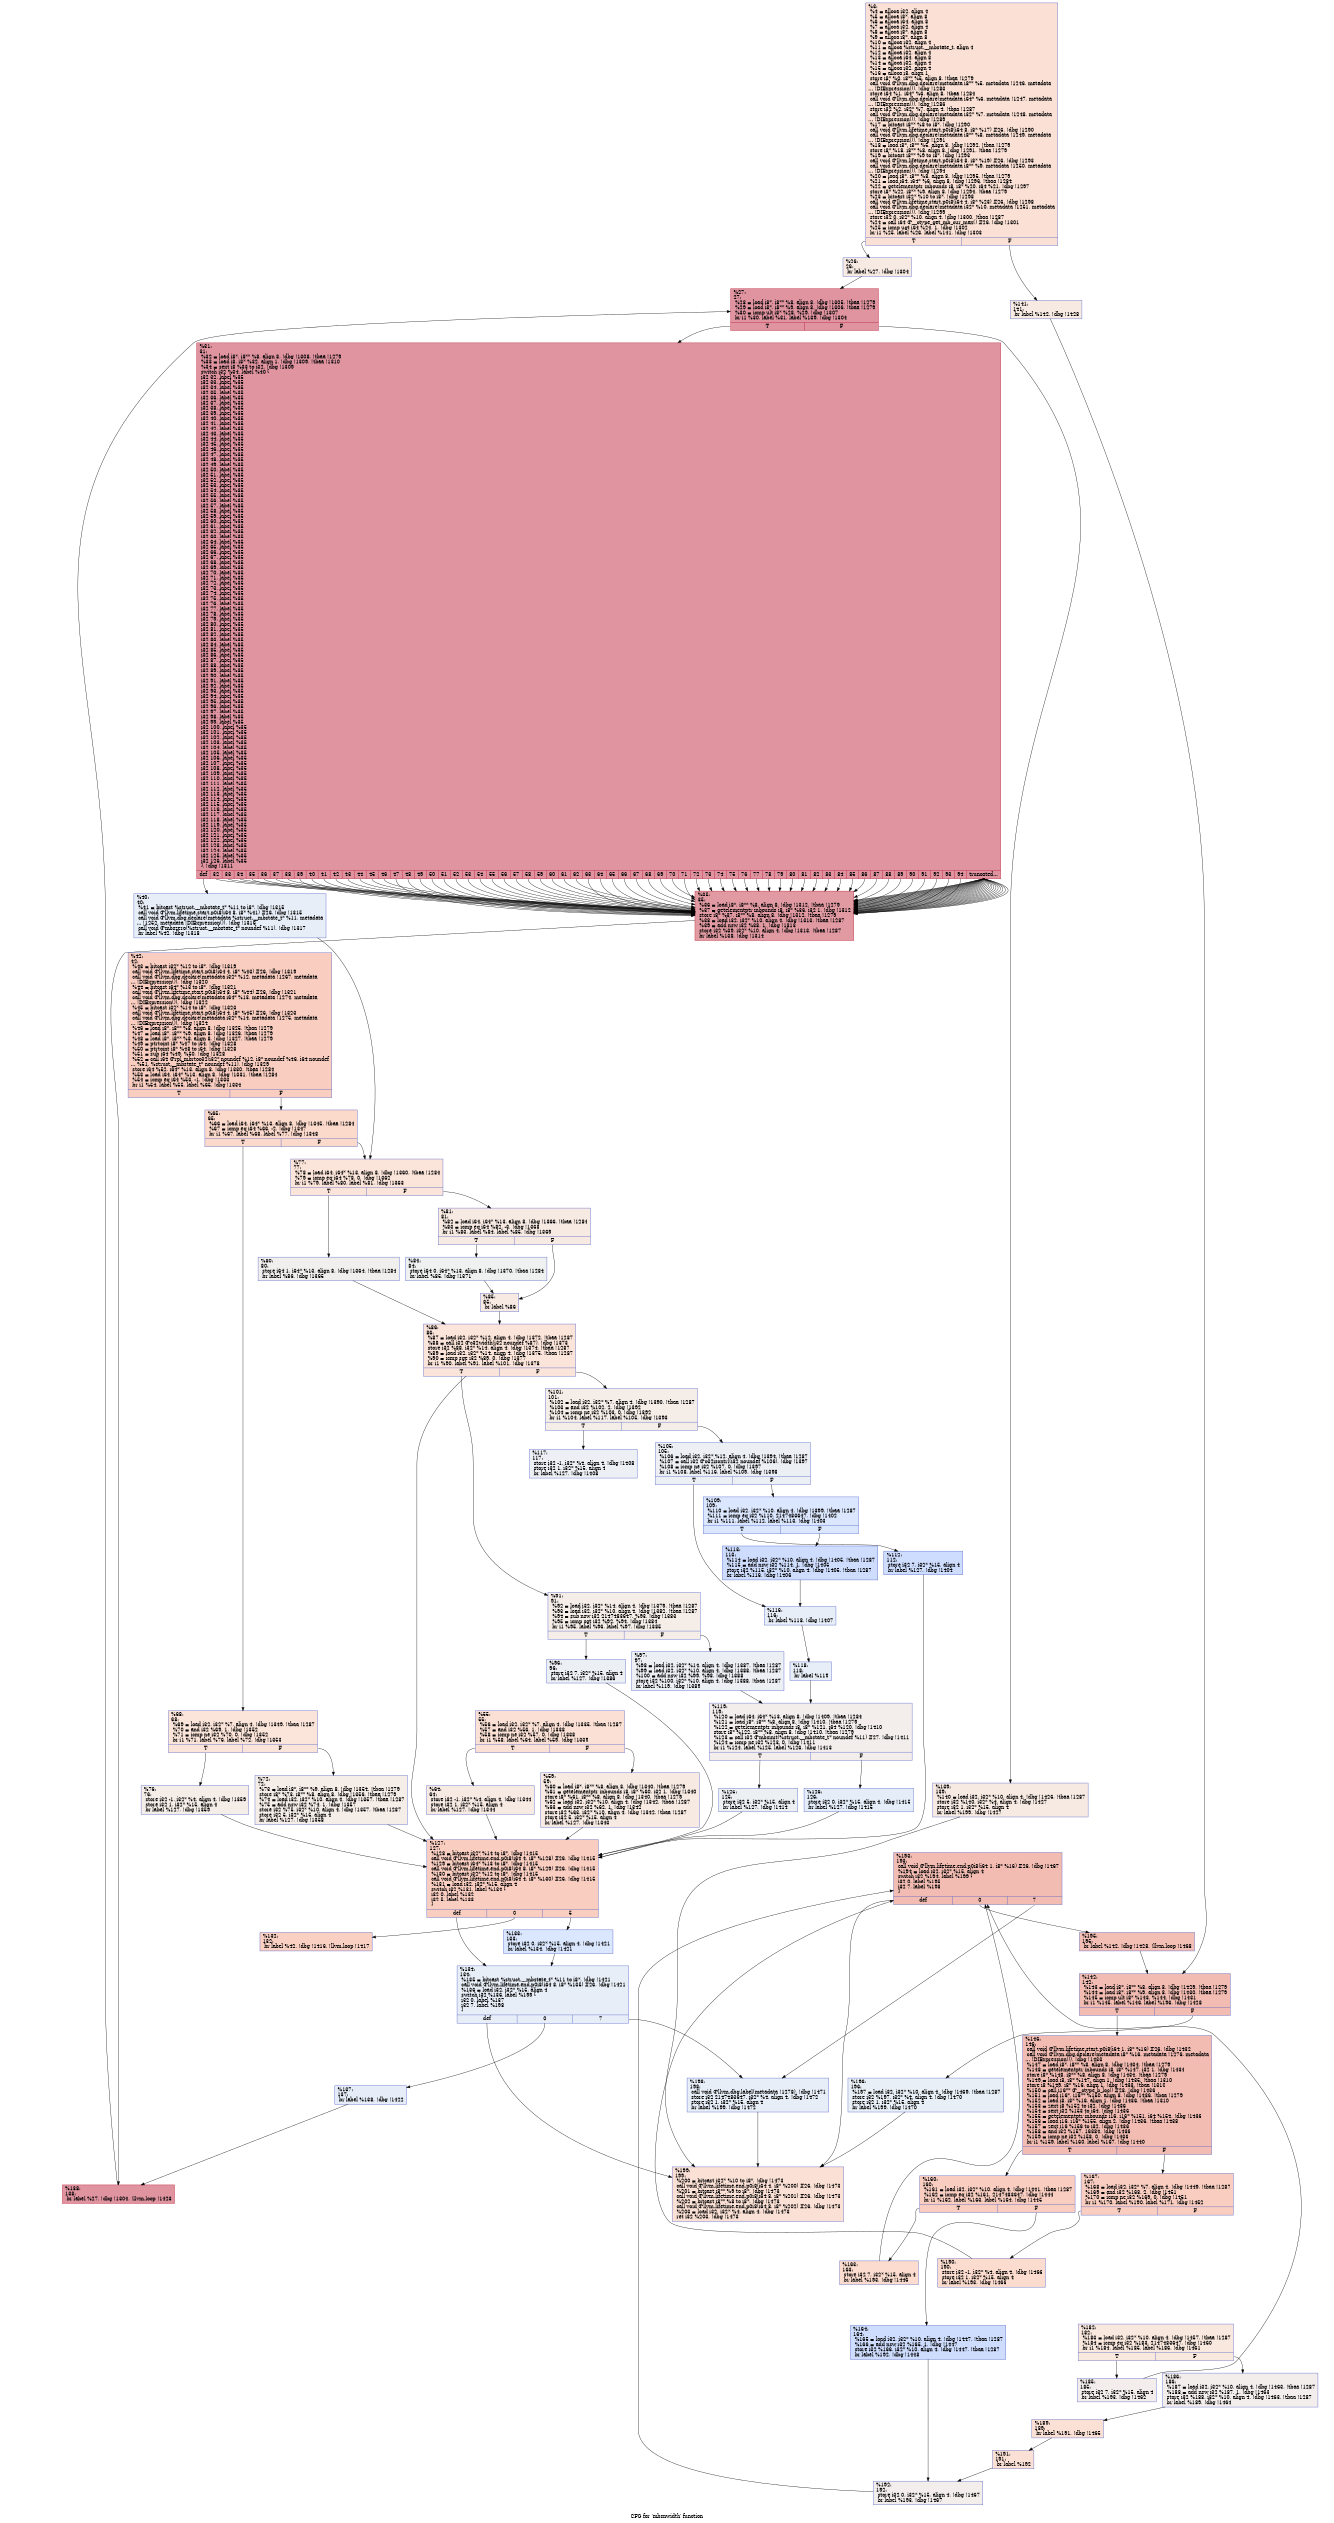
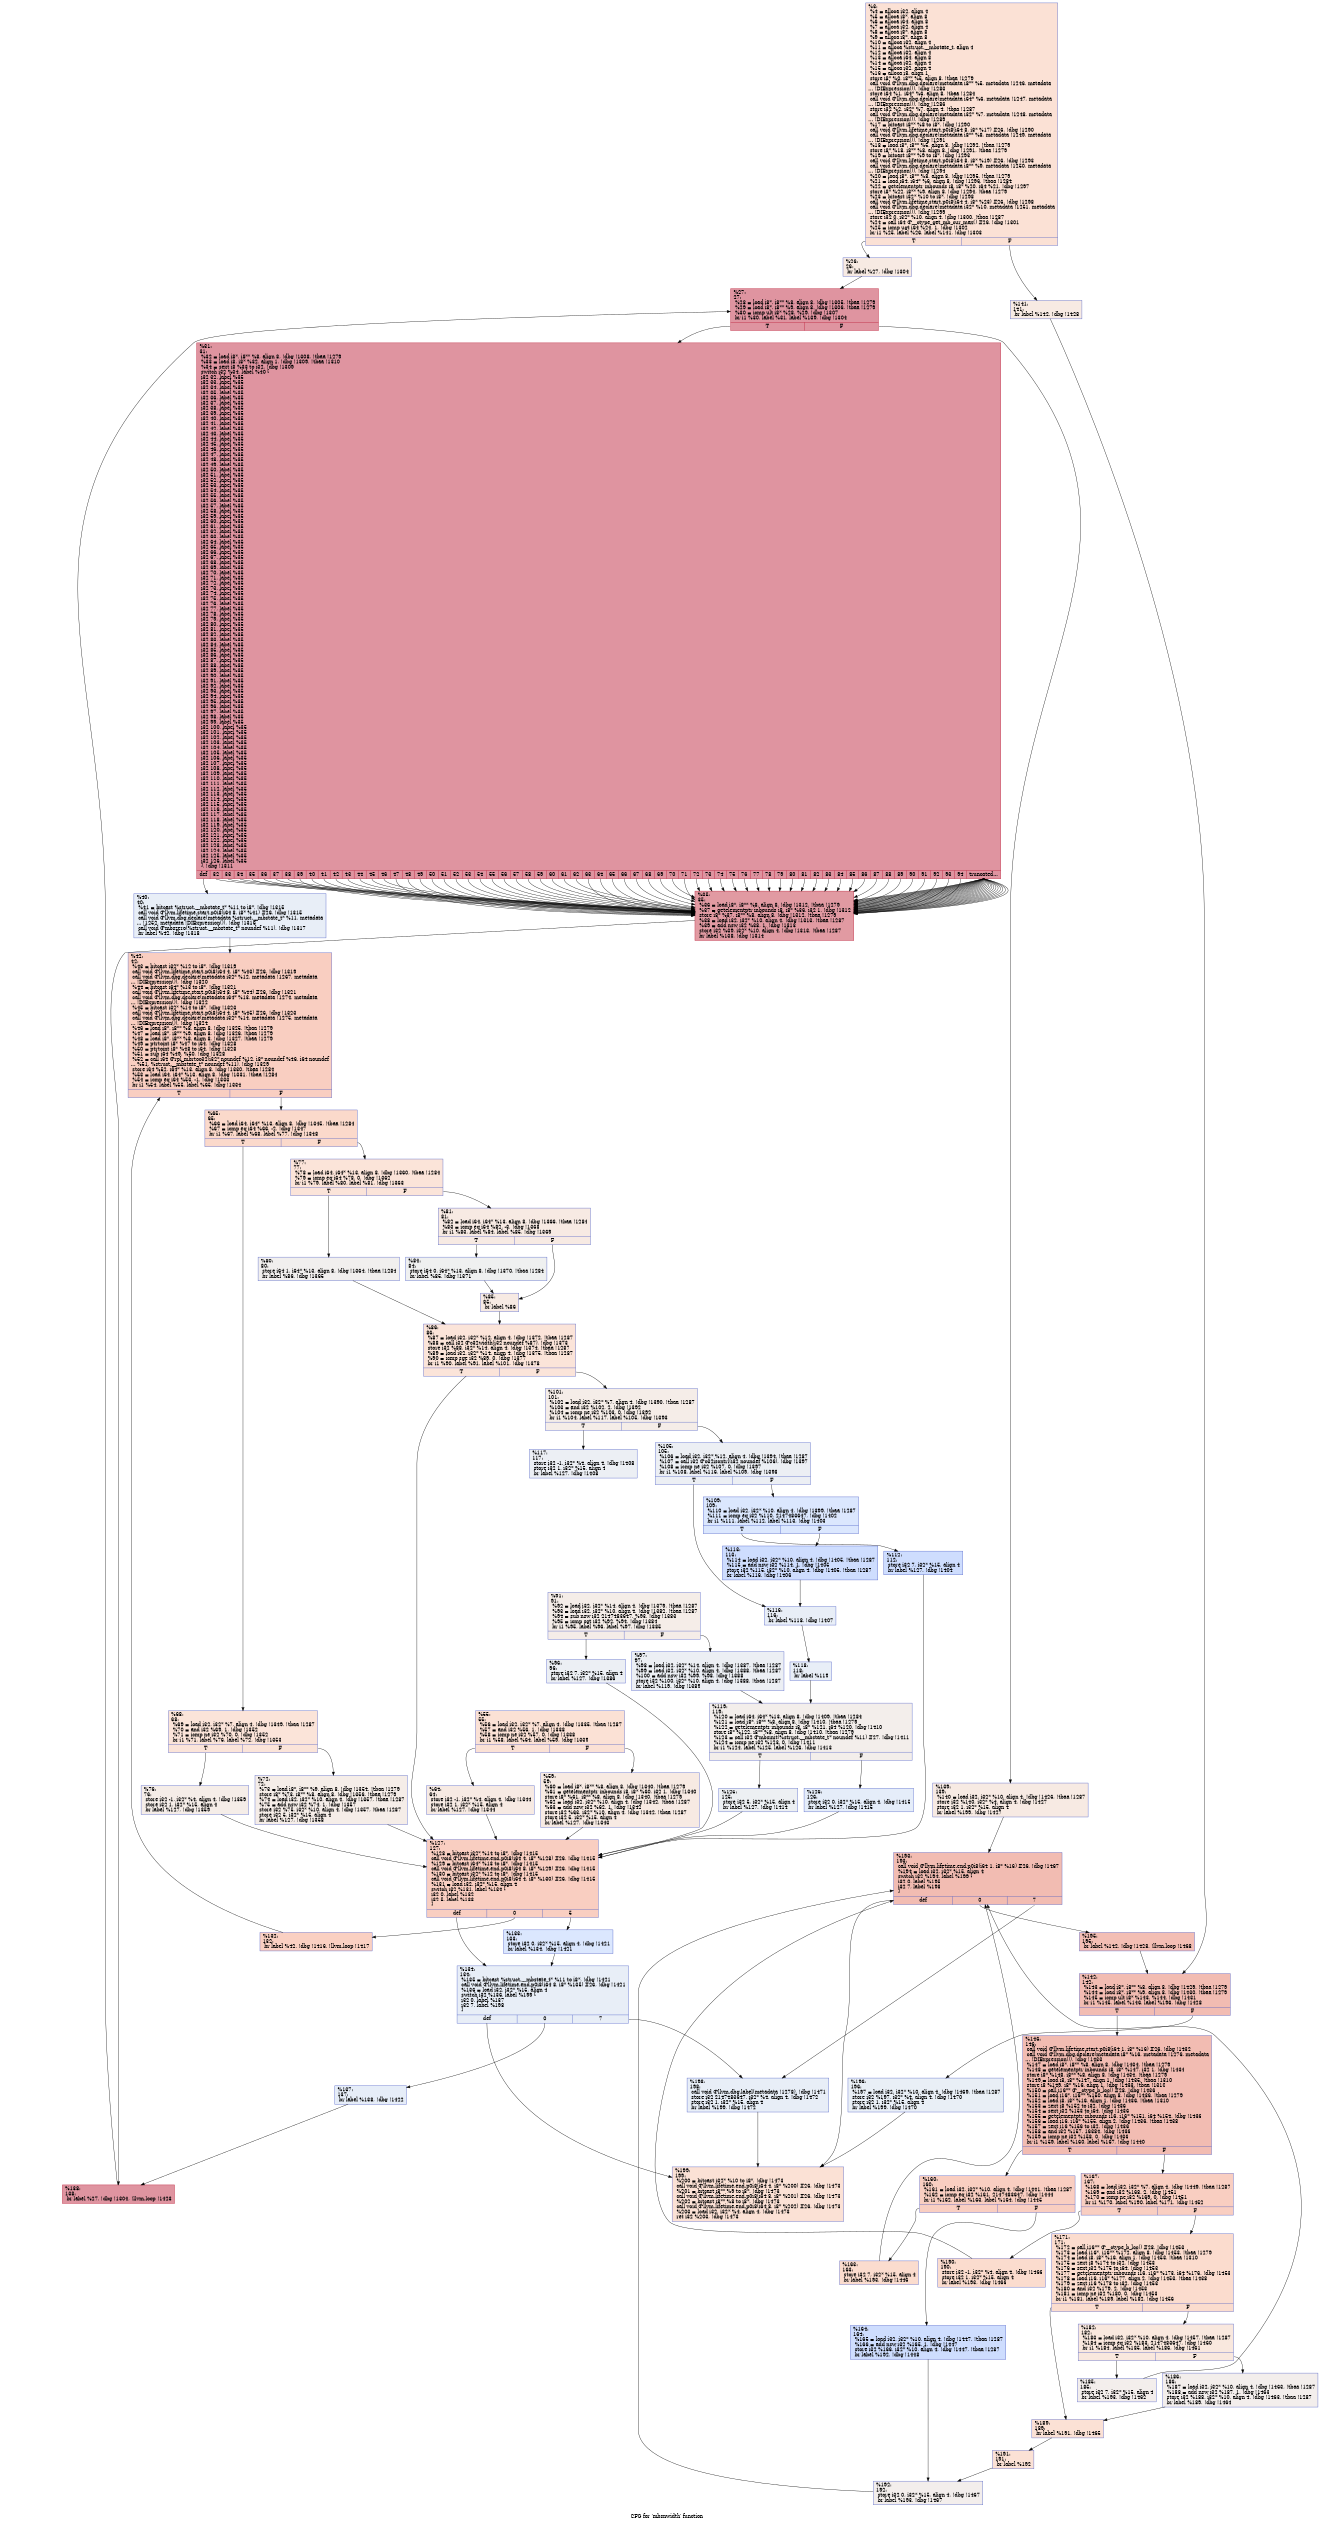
(371, 1039) -> (230, 944)
(473, 1502) -> none
none -> (131, 1555)
(692, 1893) -> (997, 1833)
none -> (1142, 2273)
